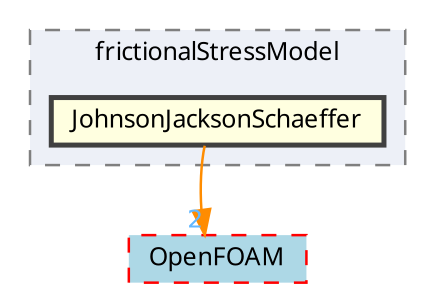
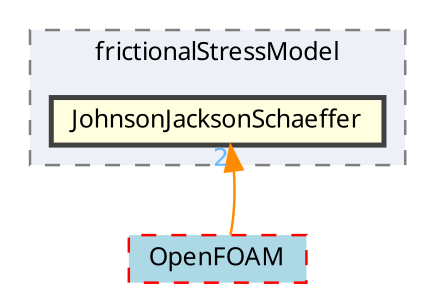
(201, 181) -> (234, 203)
